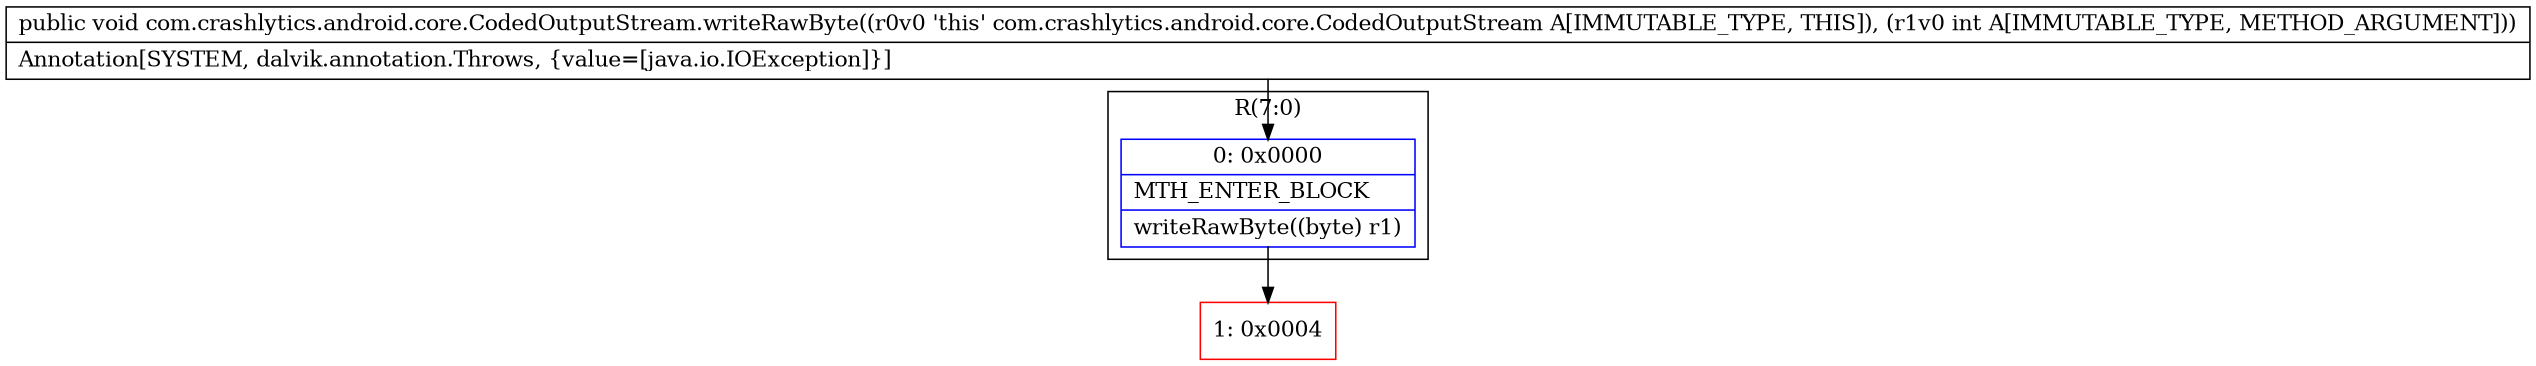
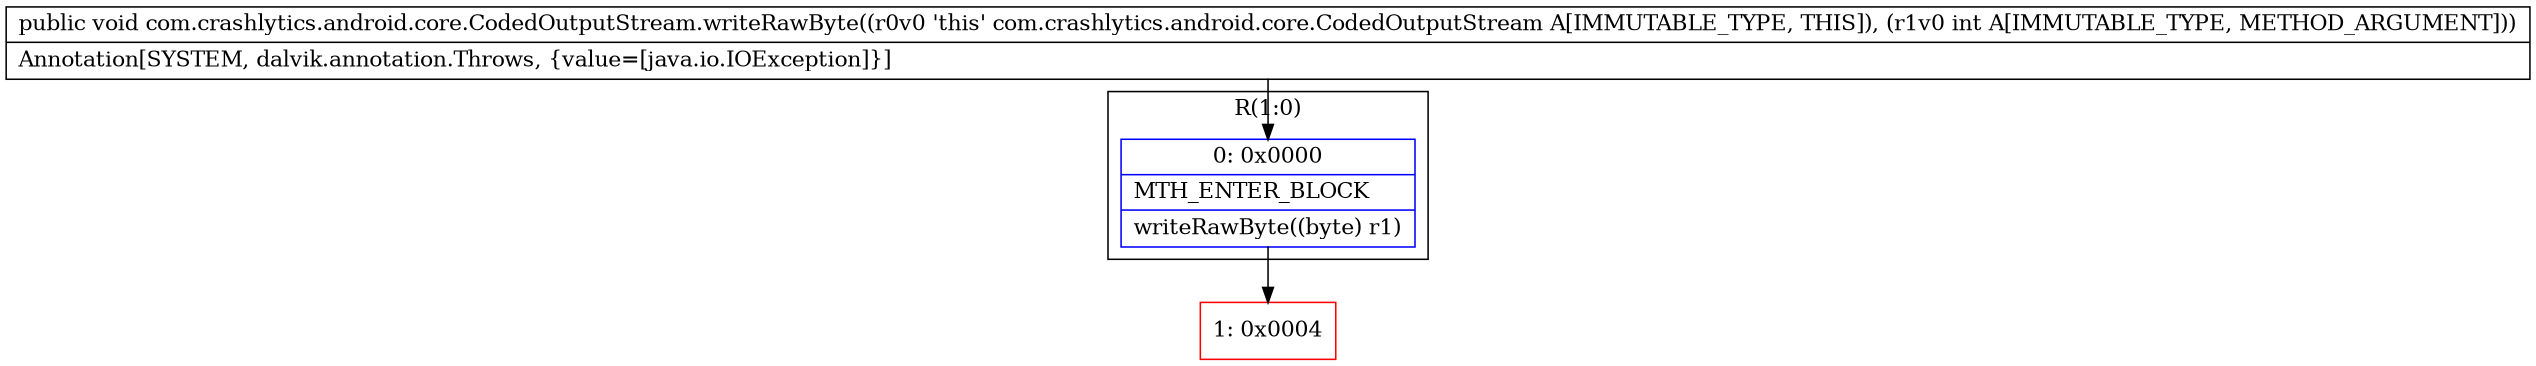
(1268, 109) -> (1268, 109)
